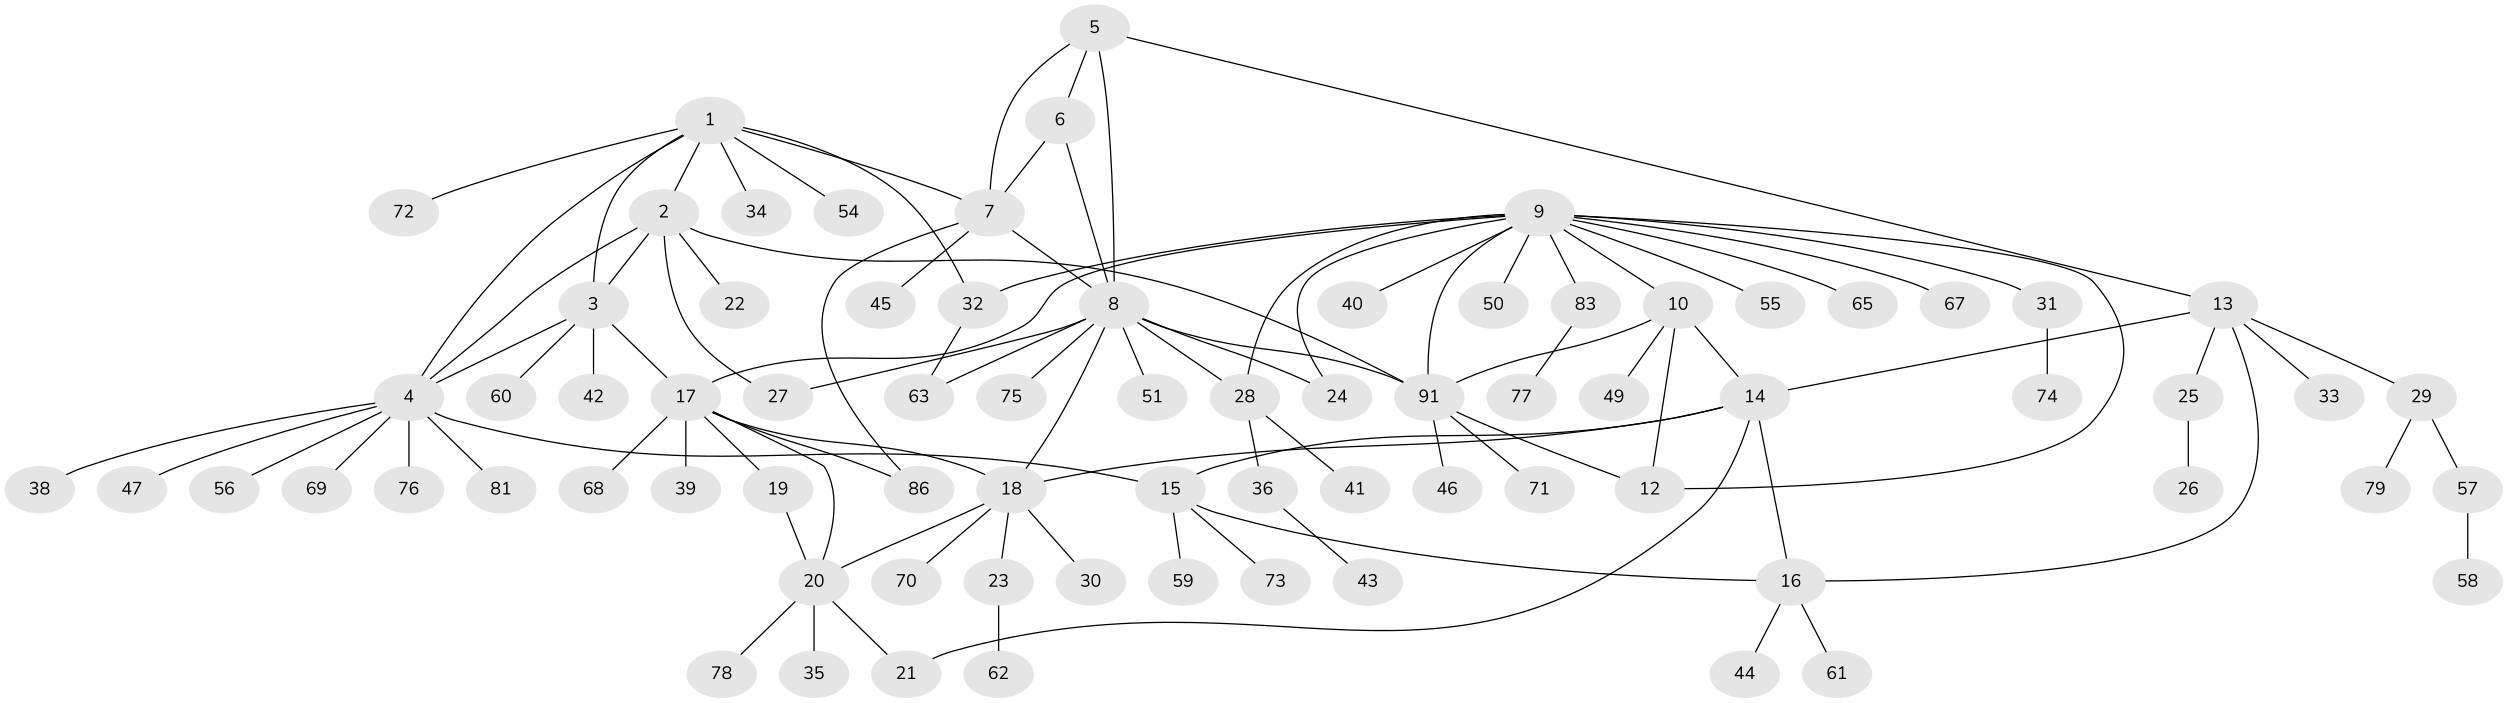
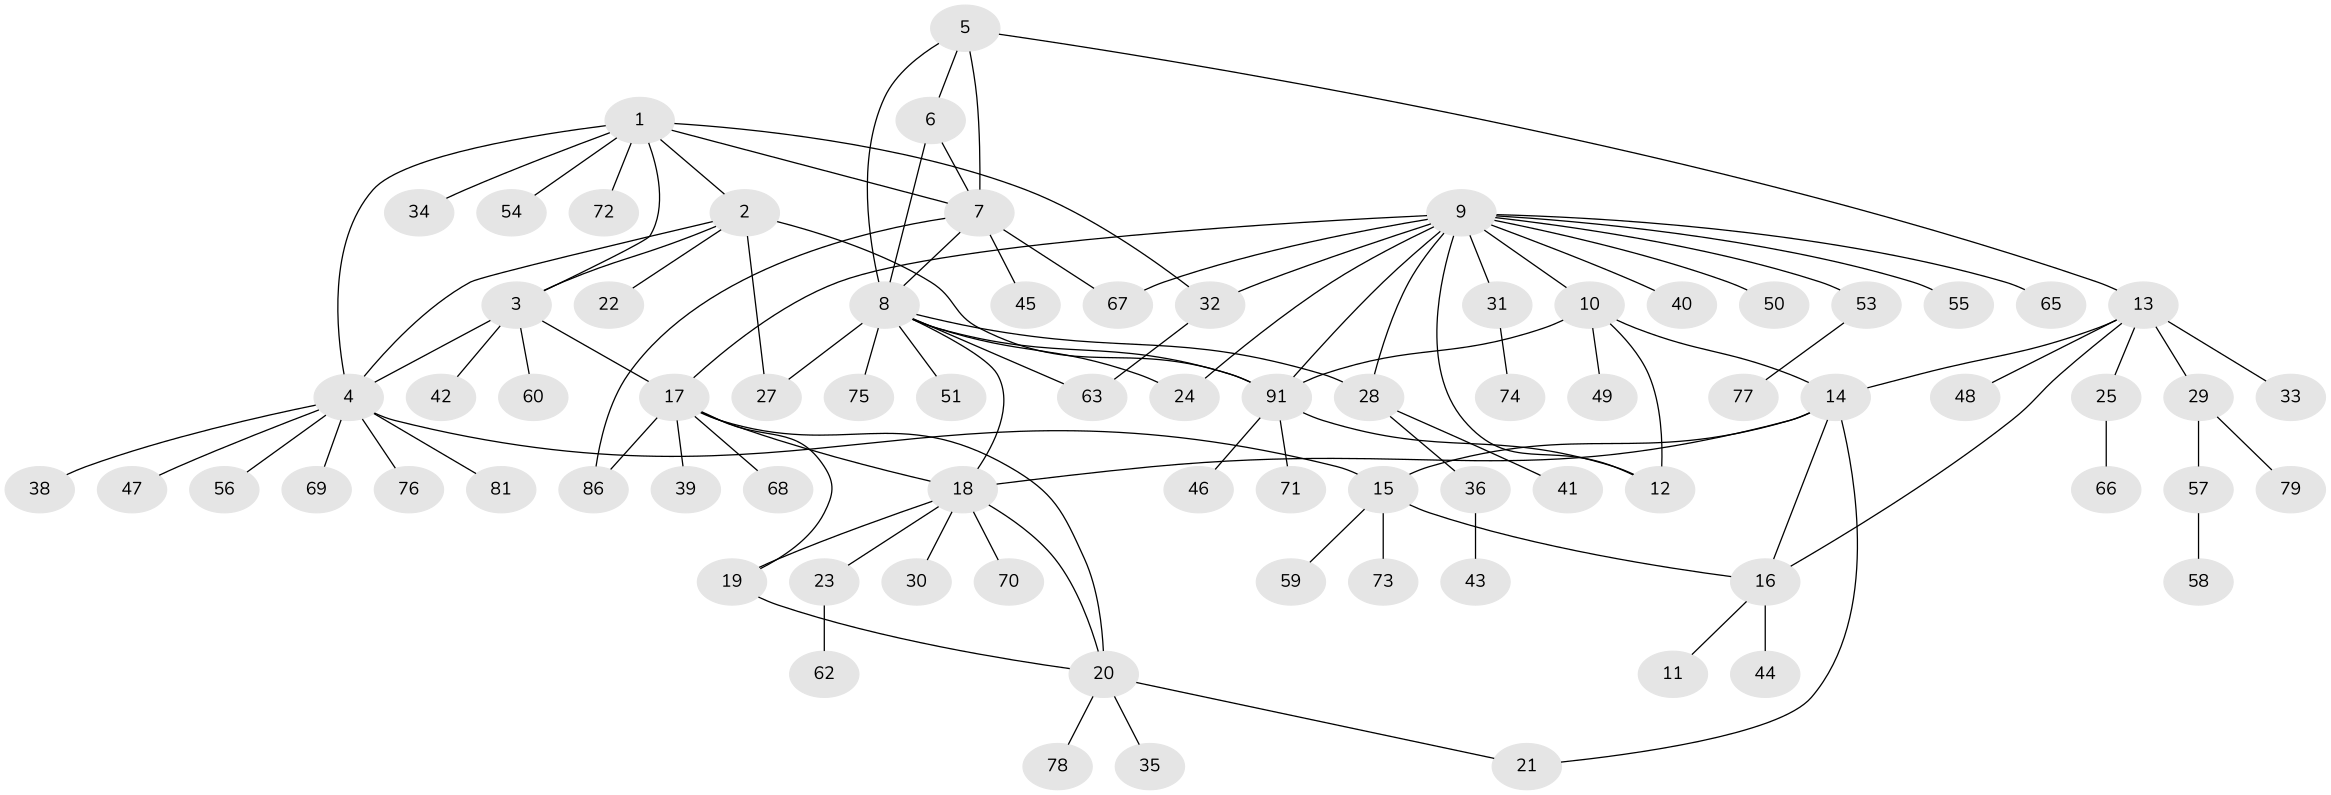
none -> (1049, 259)
(1586, 305) -> (1867, 305)
none -> (1965, 397)
(2188, 490) -> (2106, 490)
none -> (845, 533)
(1837, 674) -> (1673, 674)
